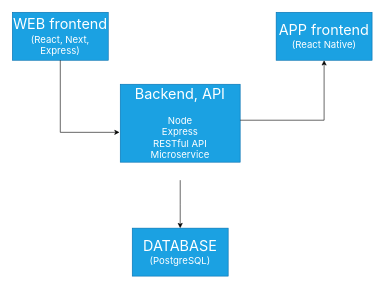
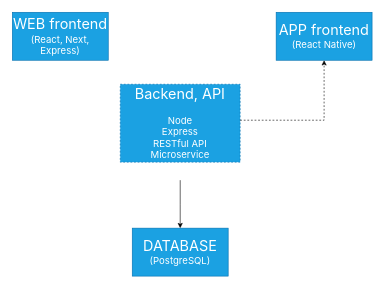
(310, 120) -> (310, 120)
(180, 123) -> (180, 123)
(60, 131) -> none
